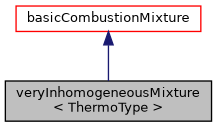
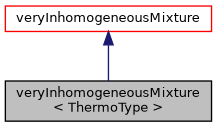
(108, 19) -> (108, 19)
